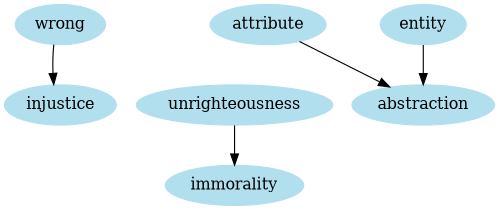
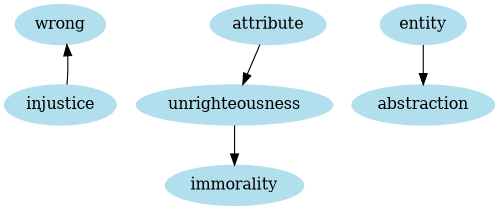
(53, 59) -> (68, 70)
(340, 62) -> (254, 59)
